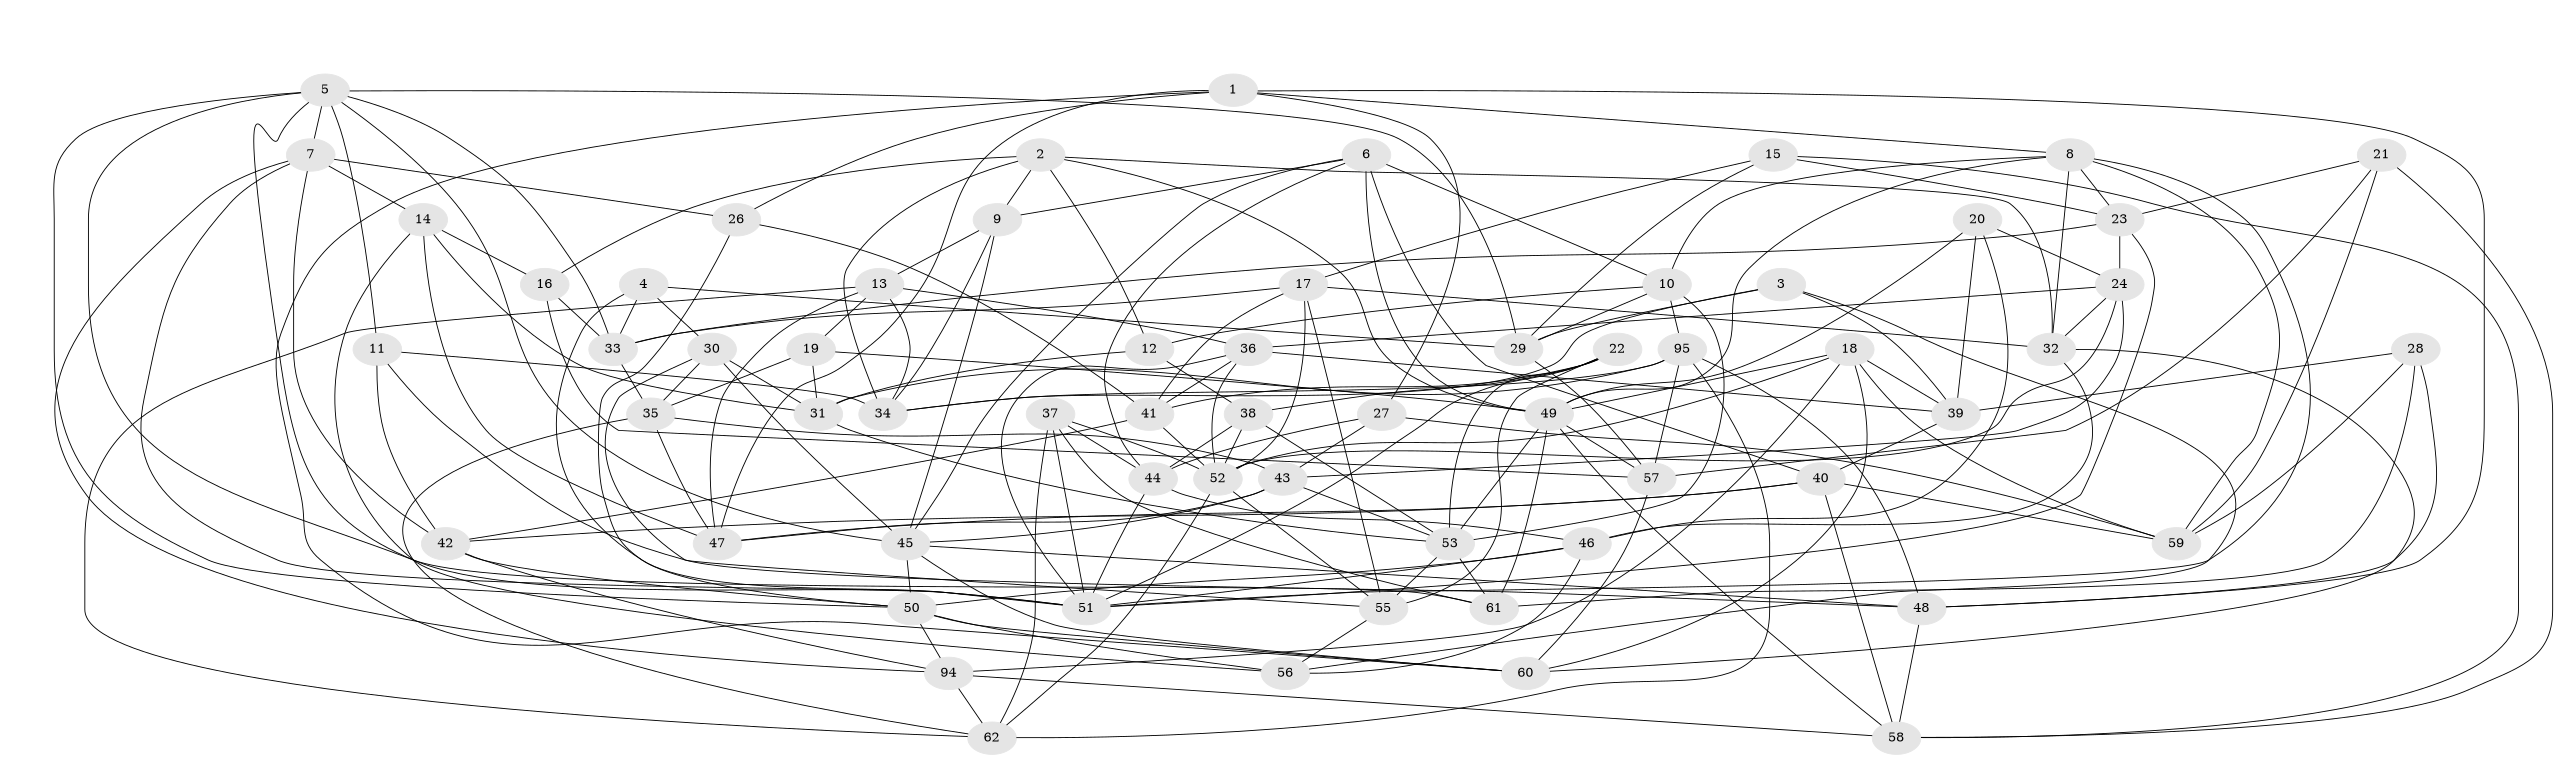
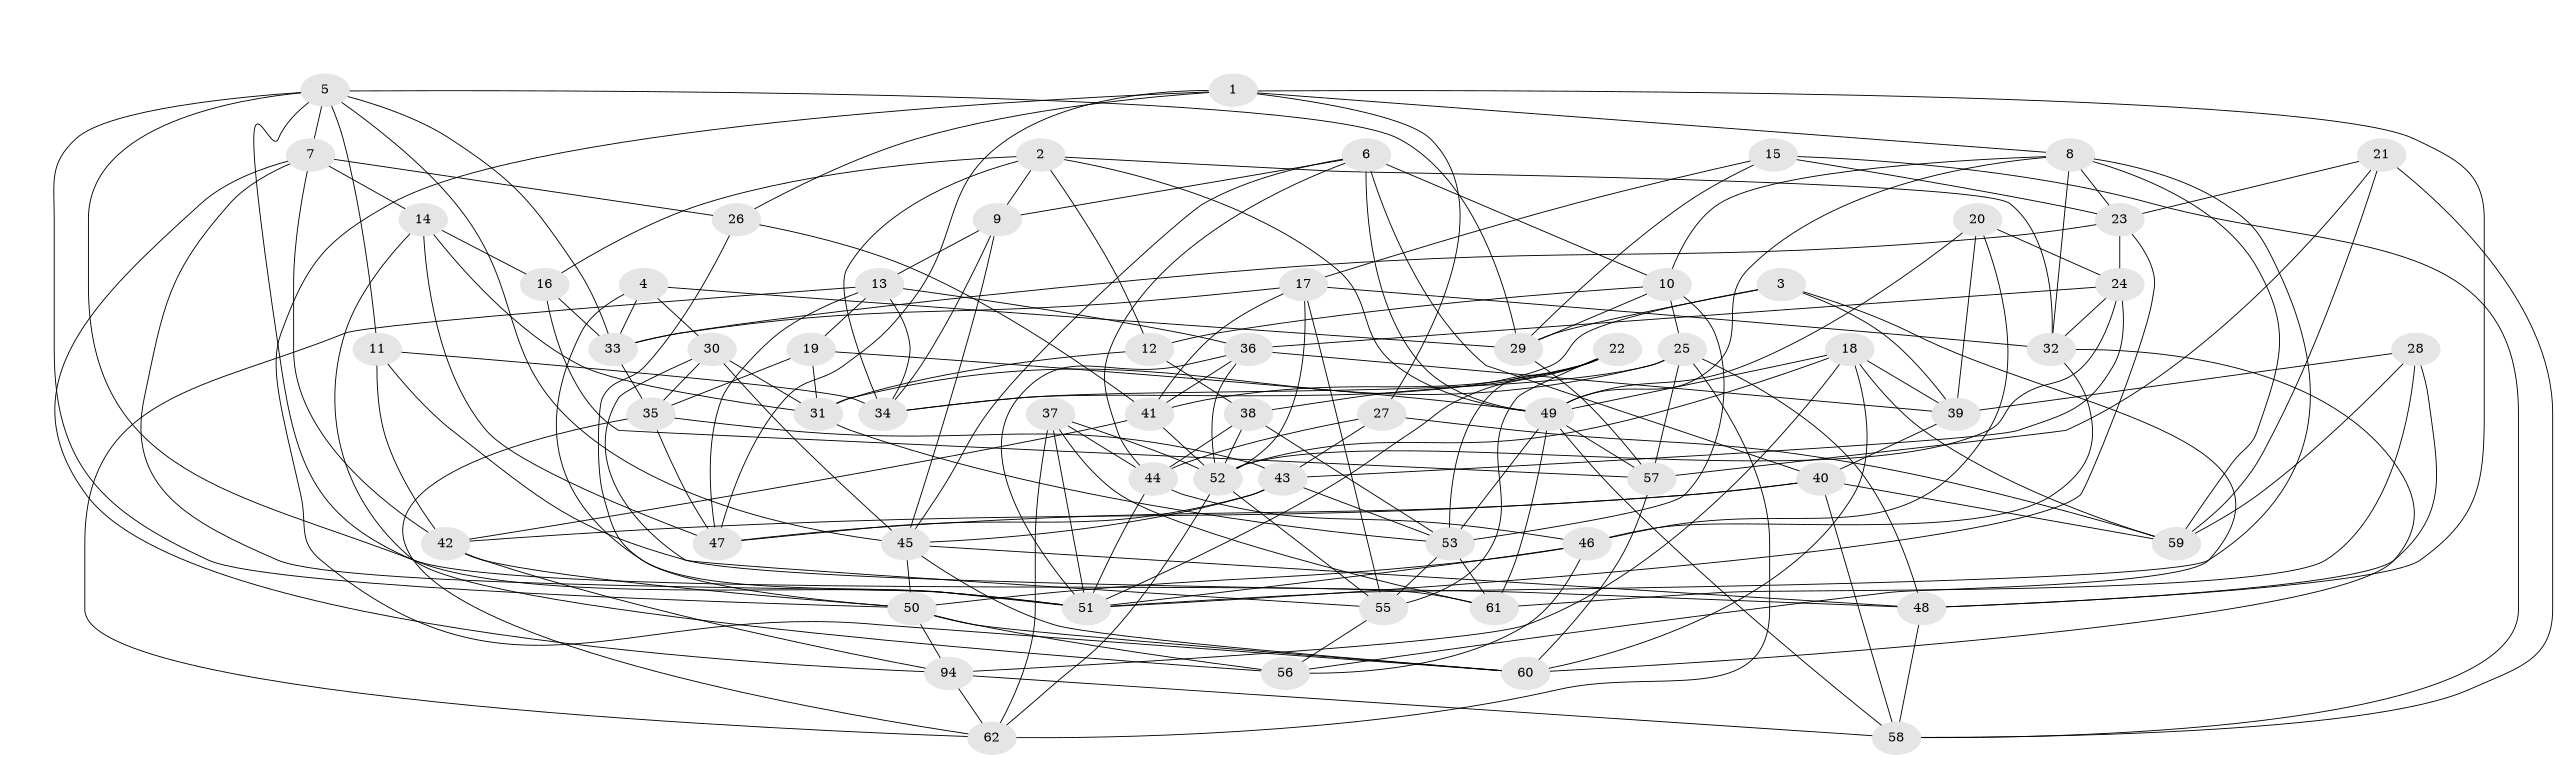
(1682, 349) -> (1682, 349)
